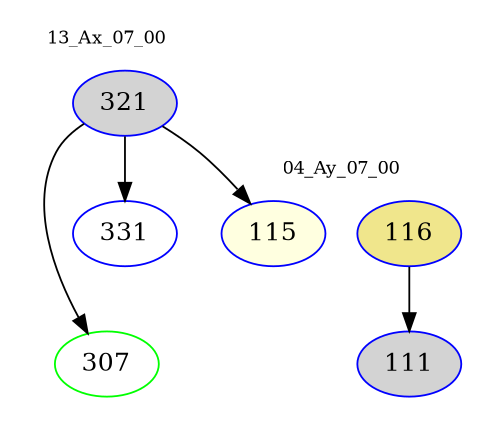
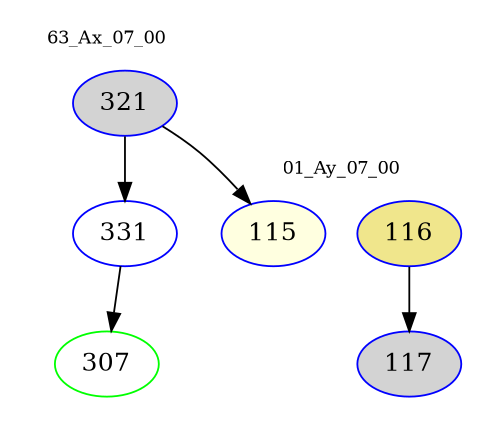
(107, 39) -> (107, 39)
(341, 169) -> (341, 169)
(45, 217) -> (117, 289)
(409, 364) -> (409, 364)
